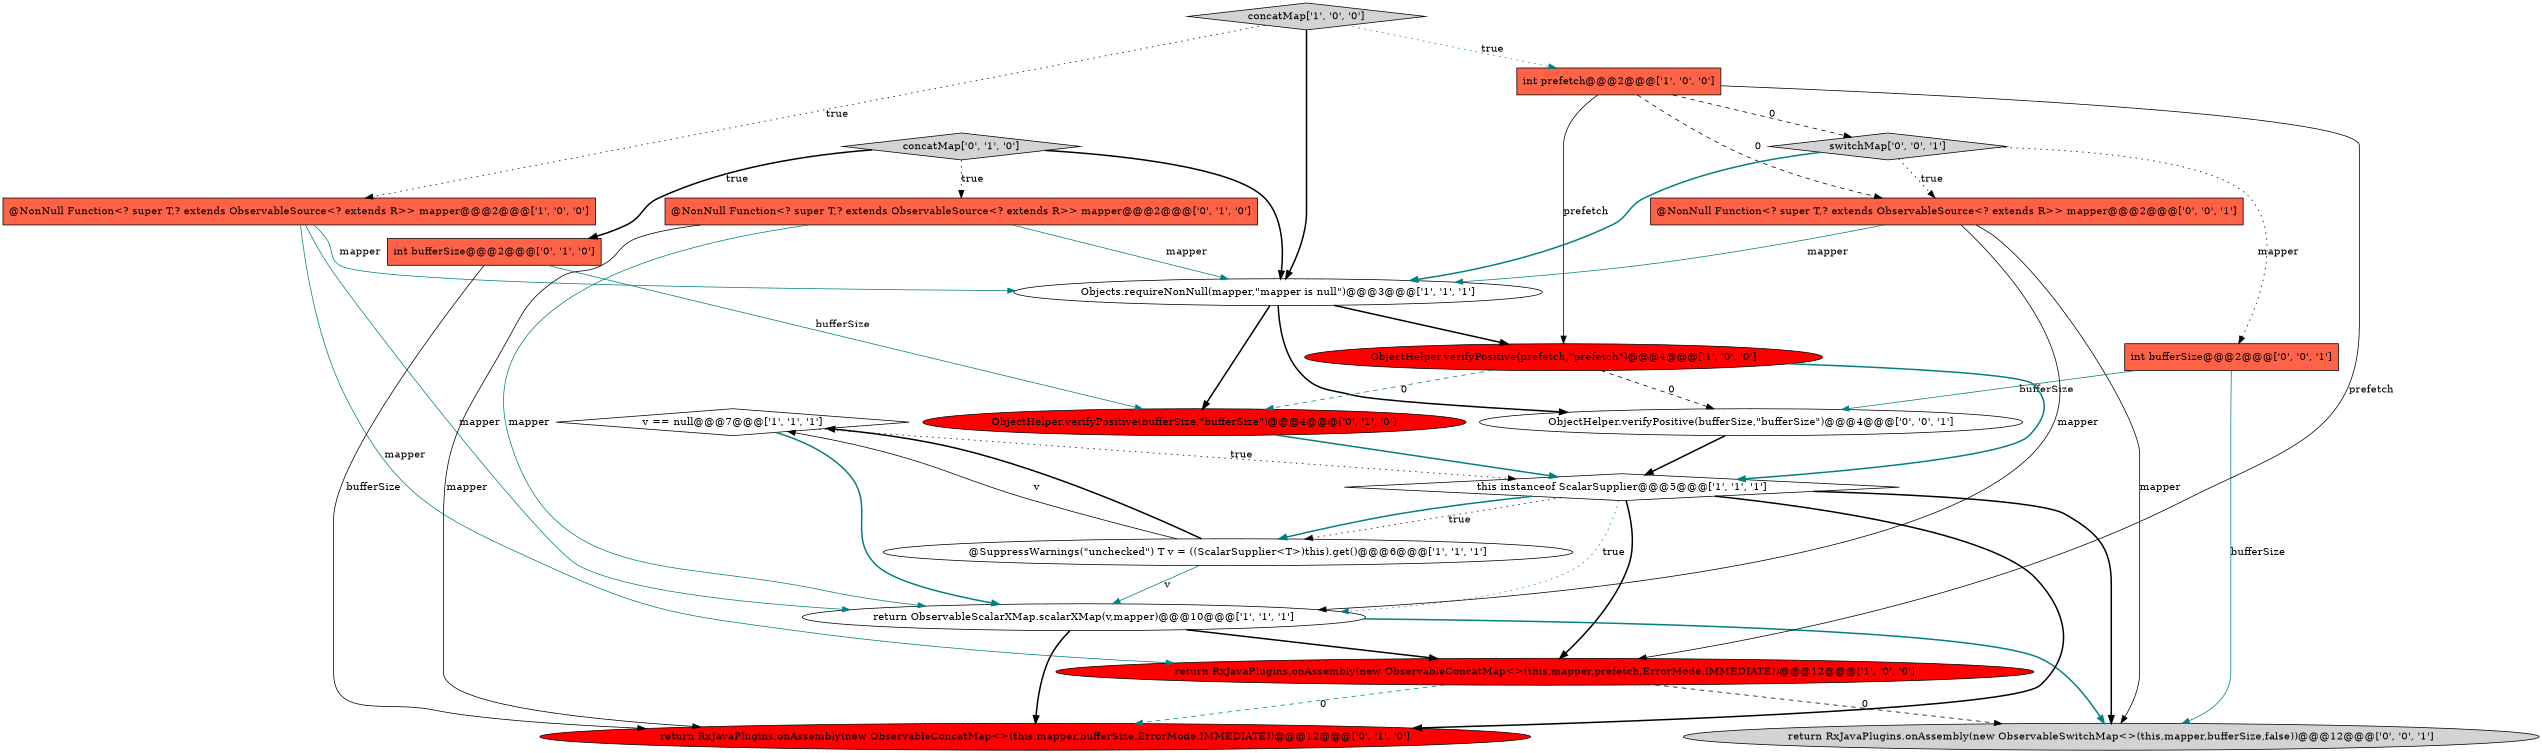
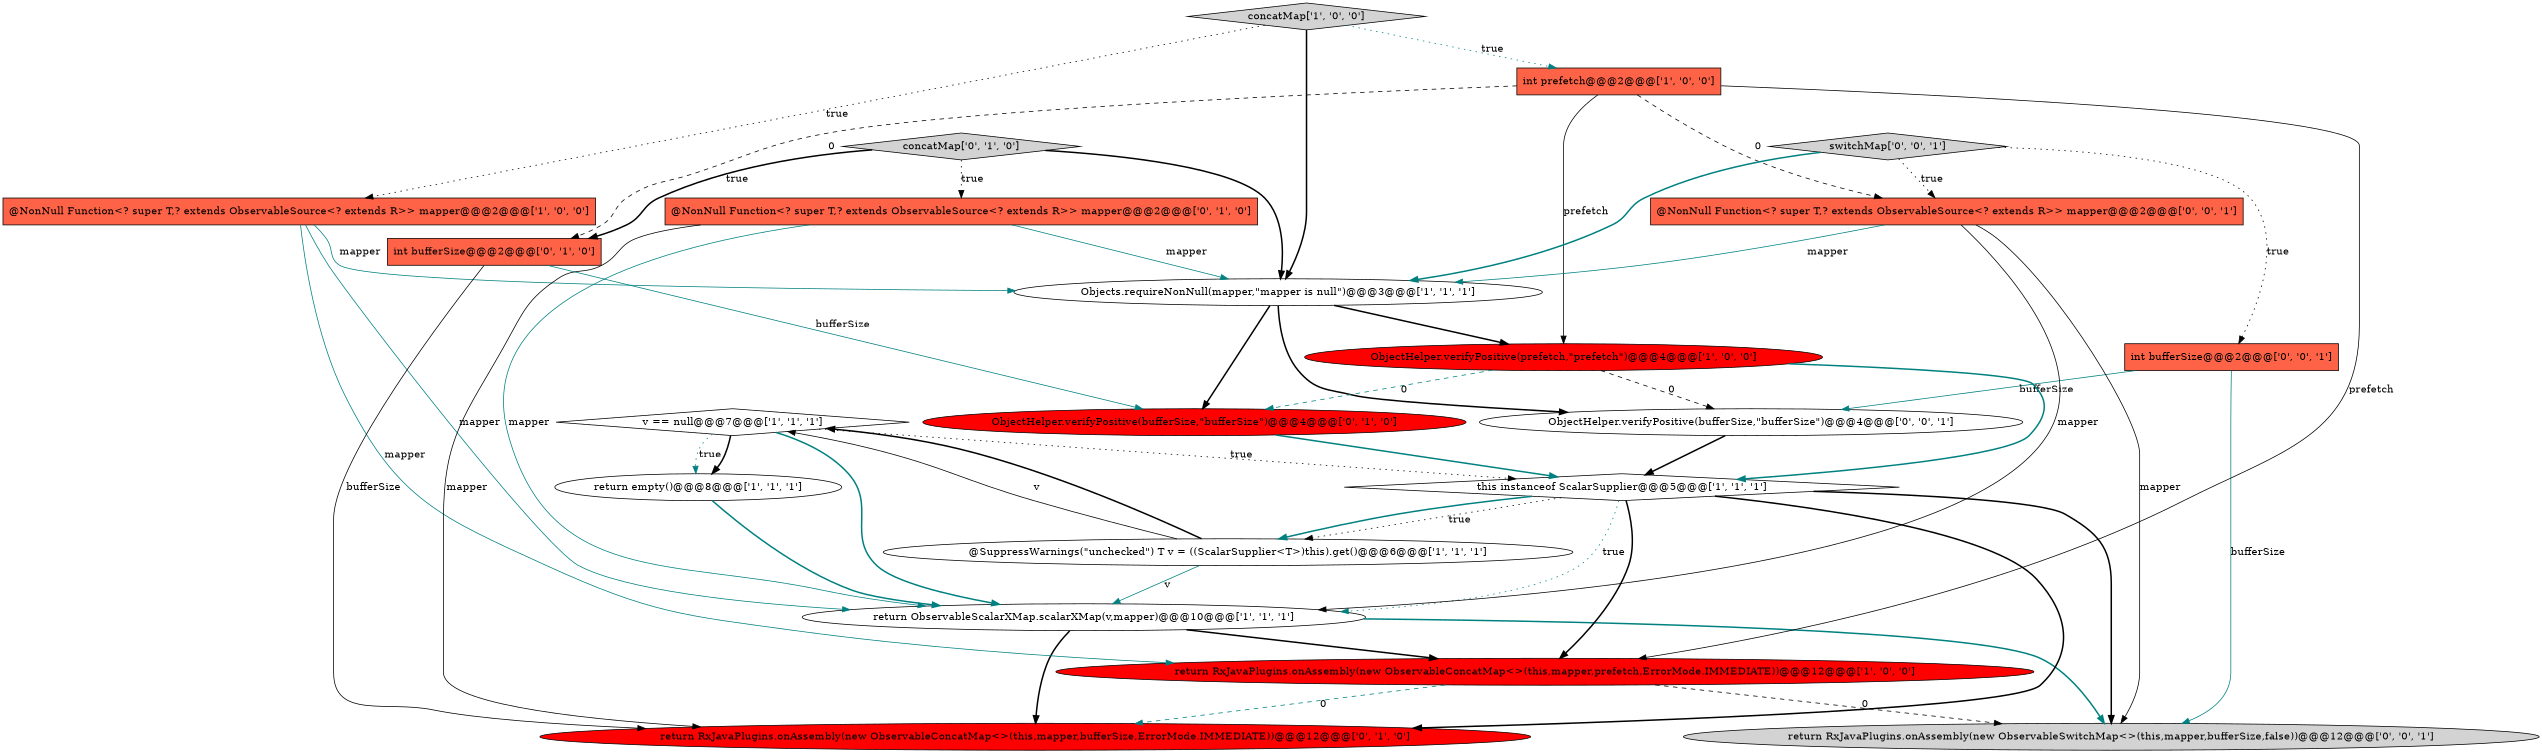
(1758, 115) -> (1035, 111)
(2278, 252) -> (2278, 252)
none -> (698, 487)
